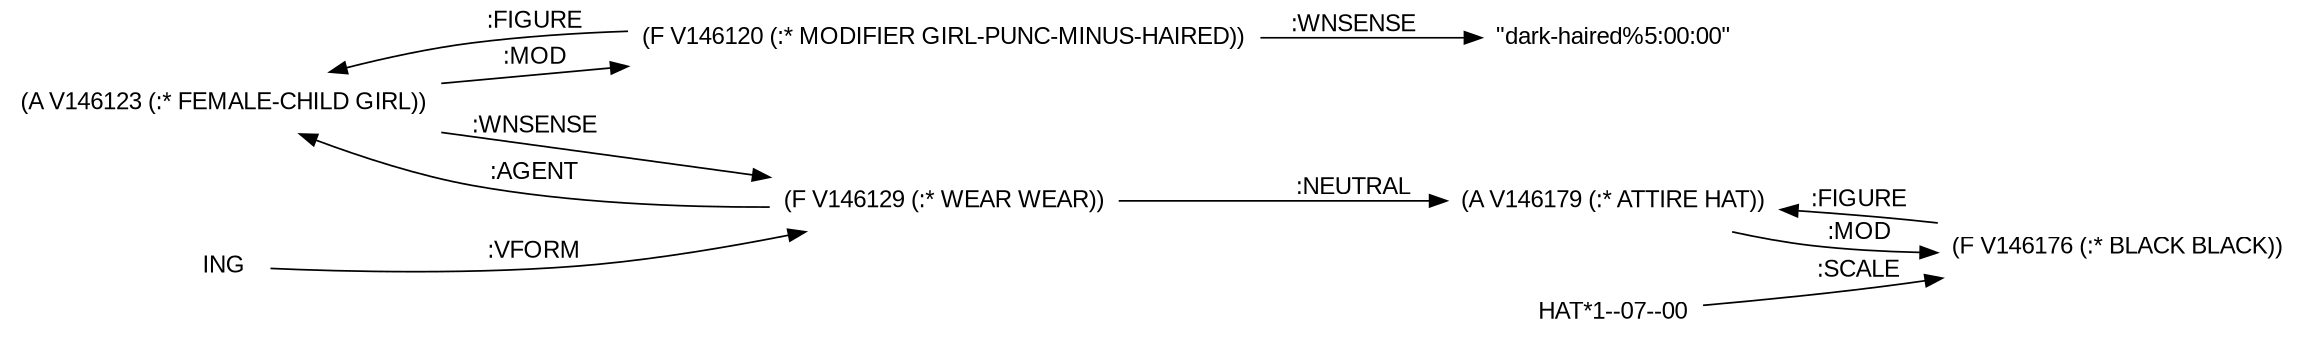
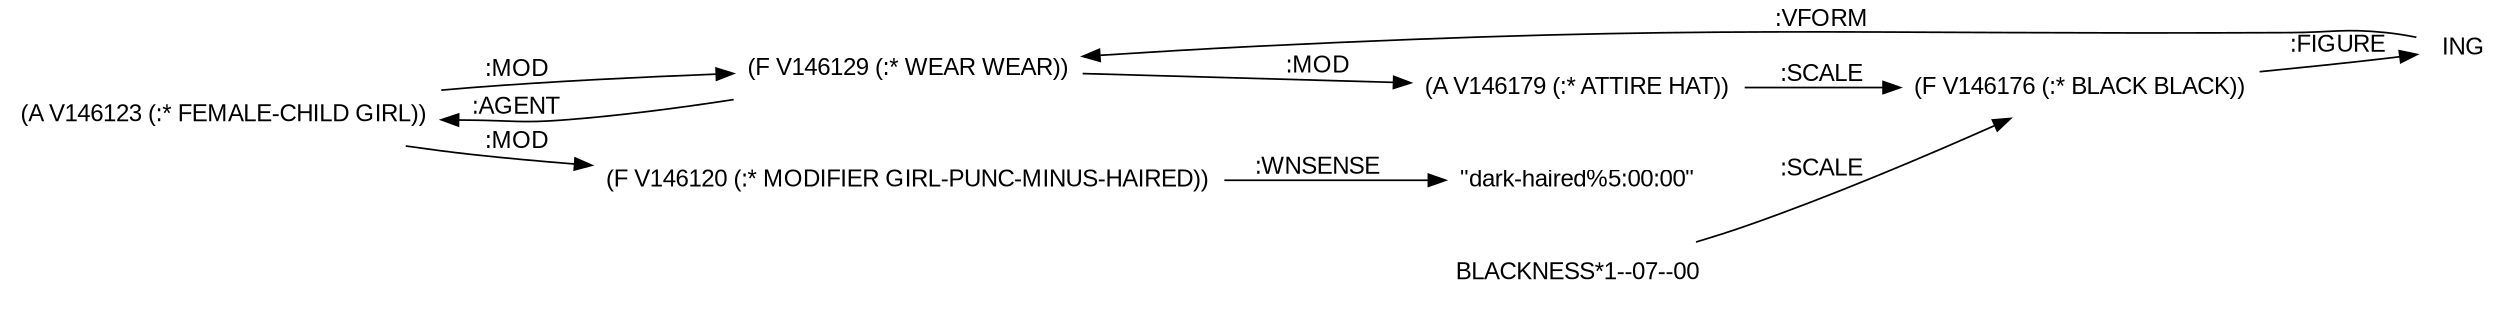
(486, 41) -> none
(535, 126) -> (517, 70)
(1354, 188) -> (1318, 66)
(1868, 216) -> (2330, 65)
(1859, 233) -> (1822, 75)
(1614, 312) -> (1578, 273)
